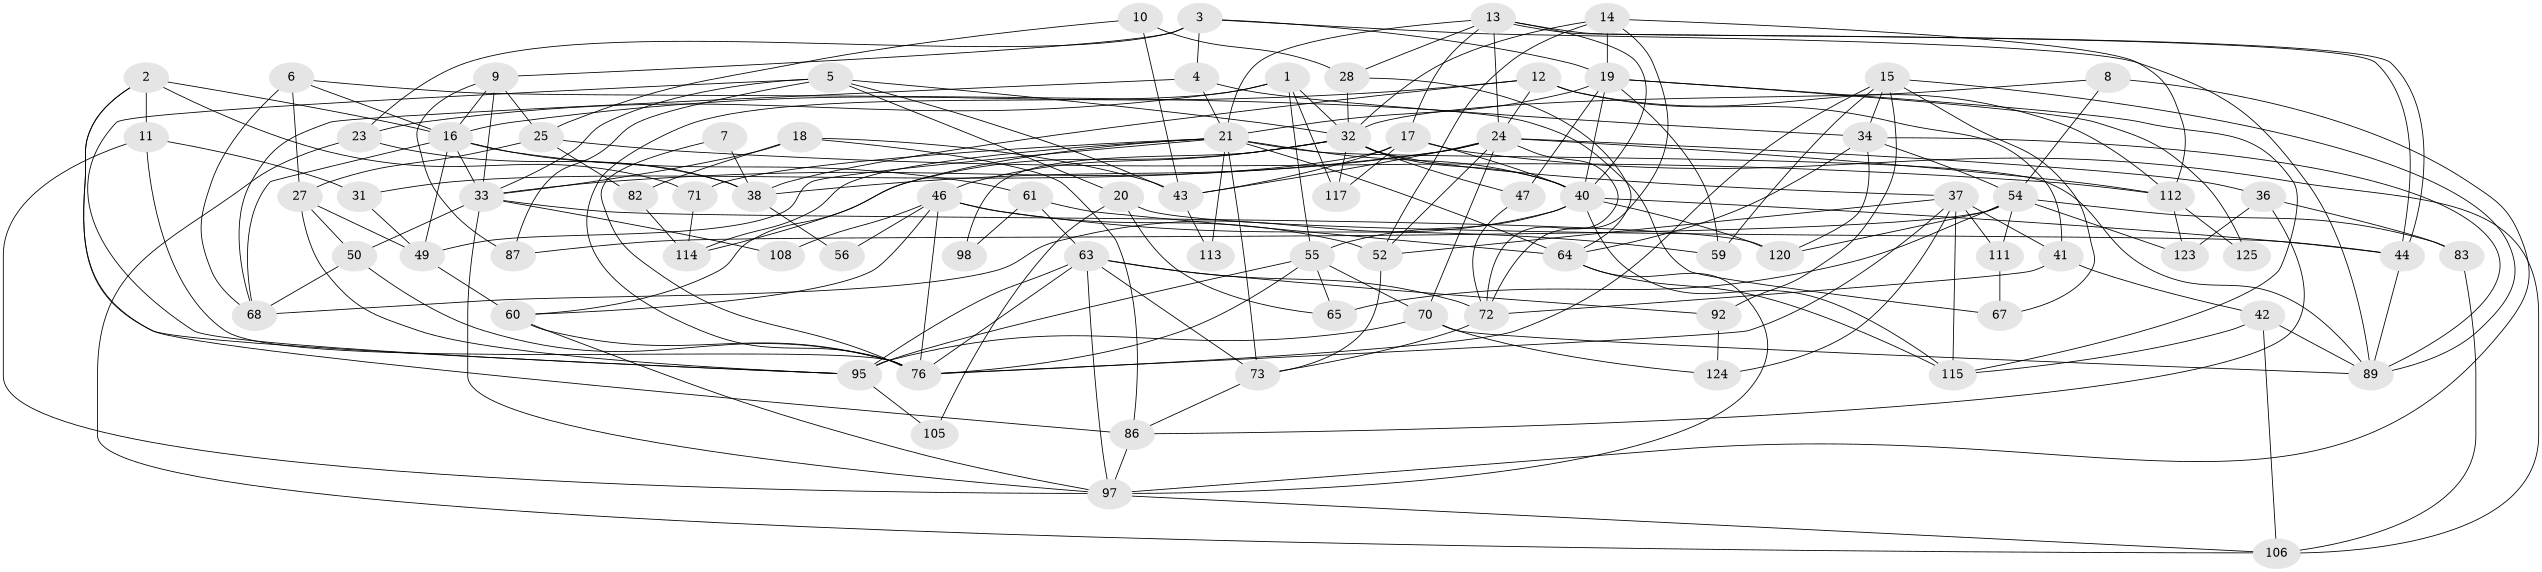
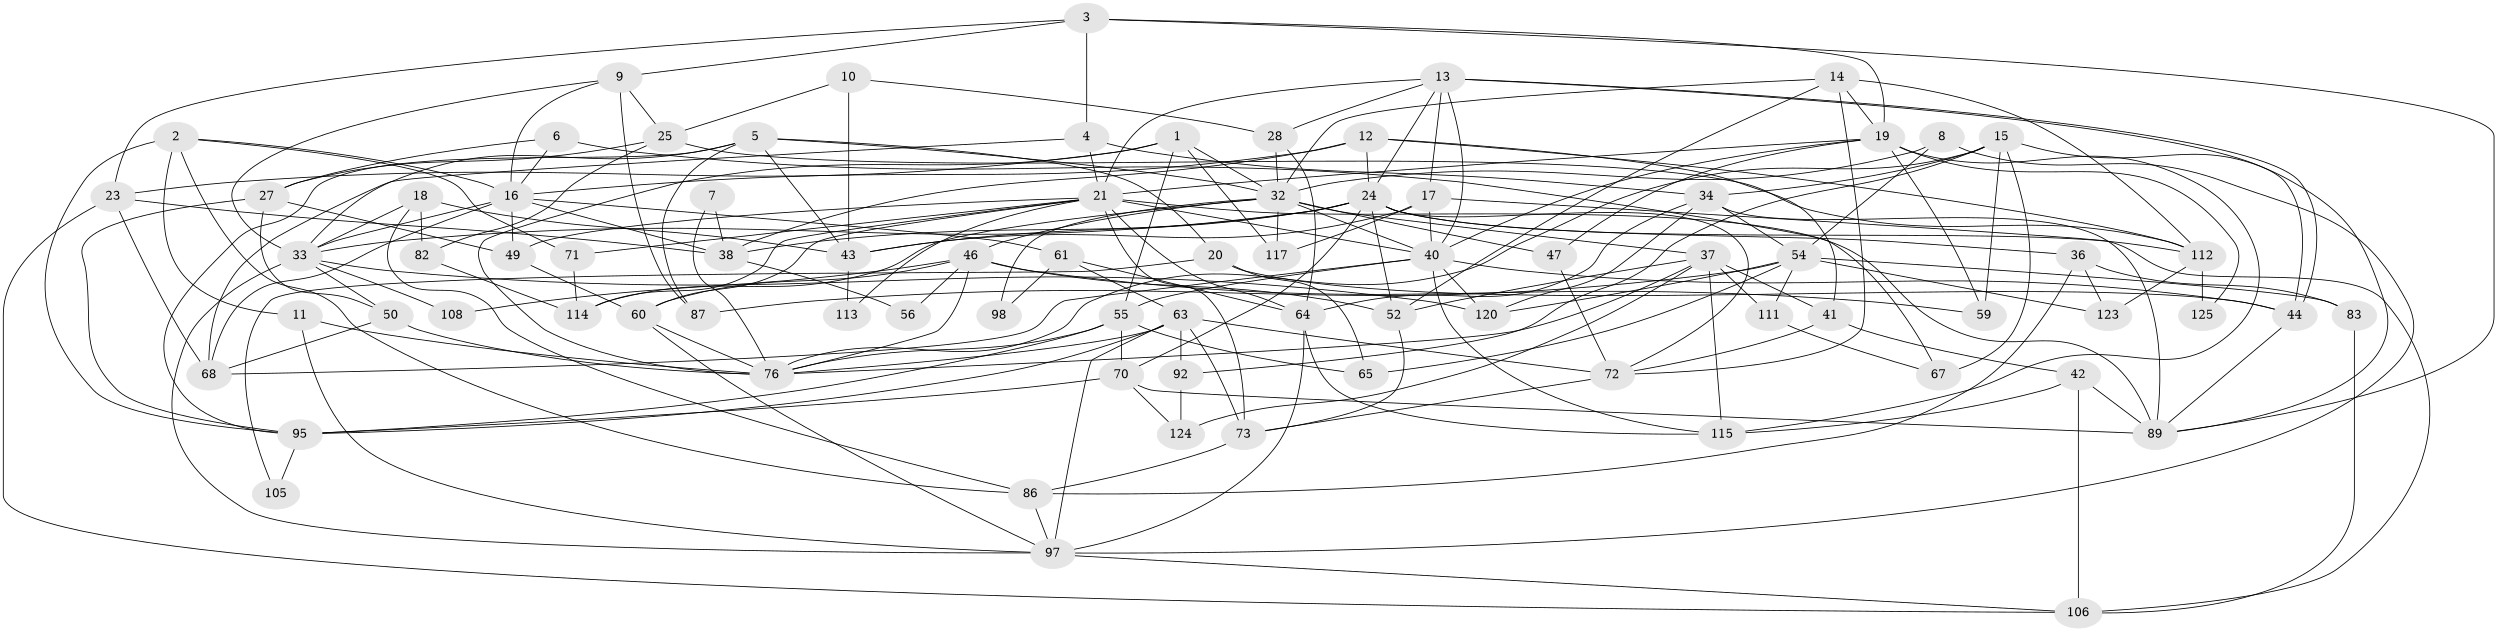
(208, 192) -> (157, 288)
(359, 197) -> none
